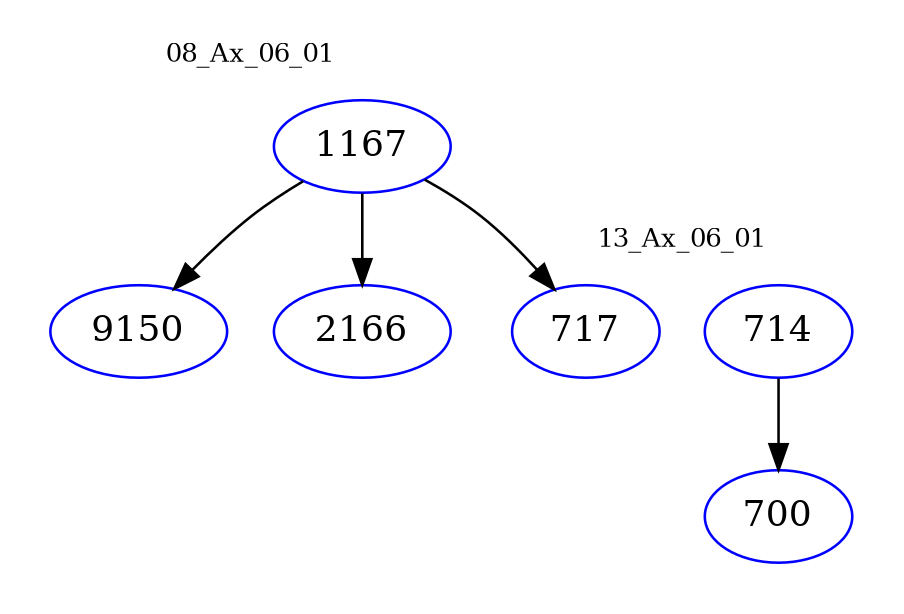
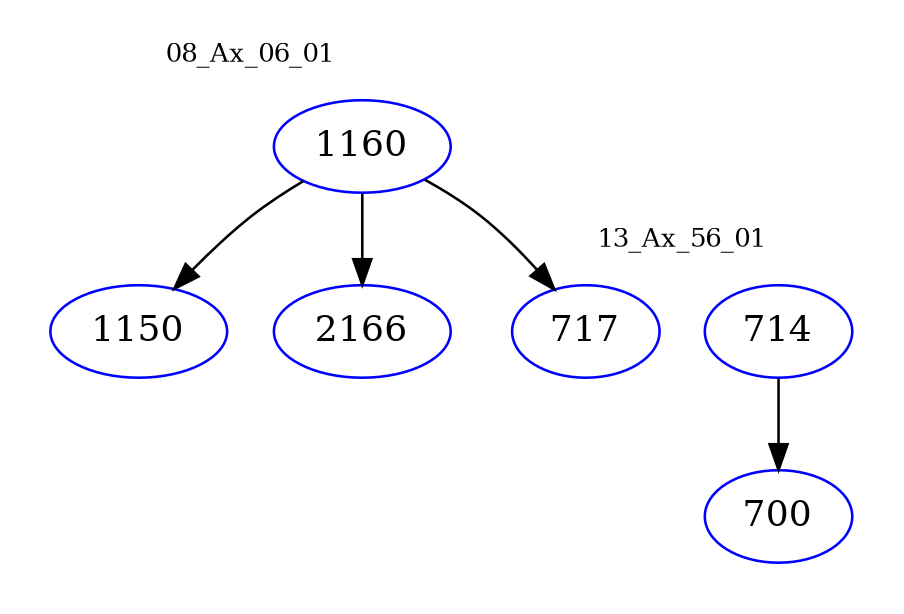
(362, 146) -> (362, 146)
(682, 240) -> (682, 240)
(139, 331) -> (139, 331)
